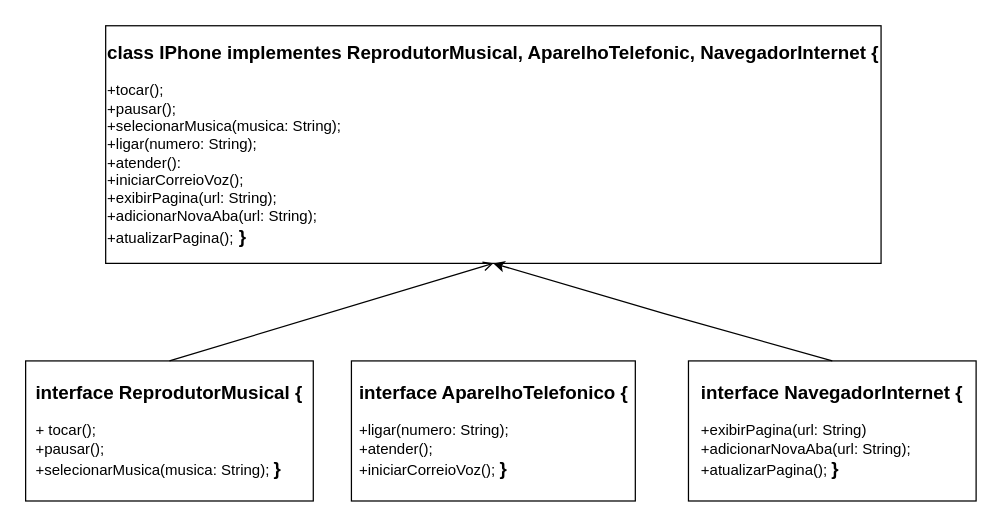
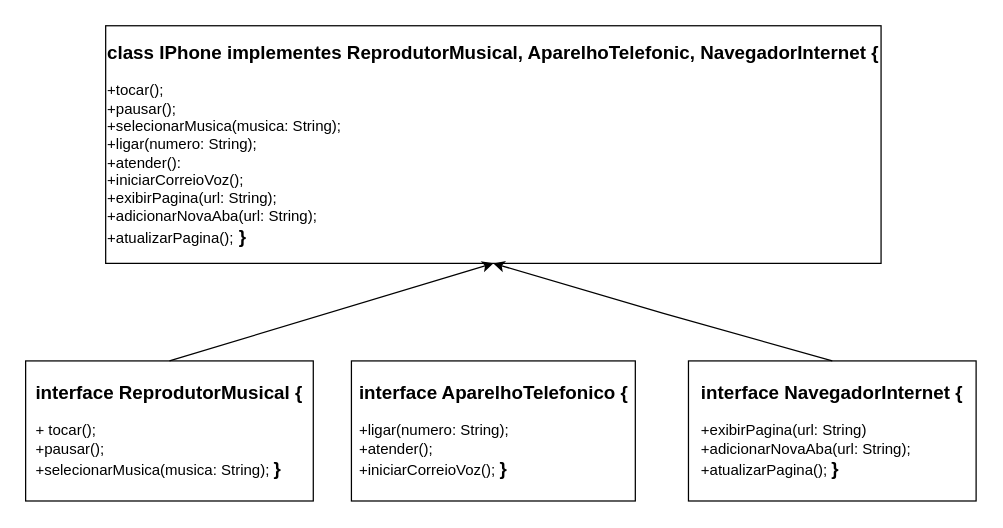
(487, 265) -> (484, 266)
